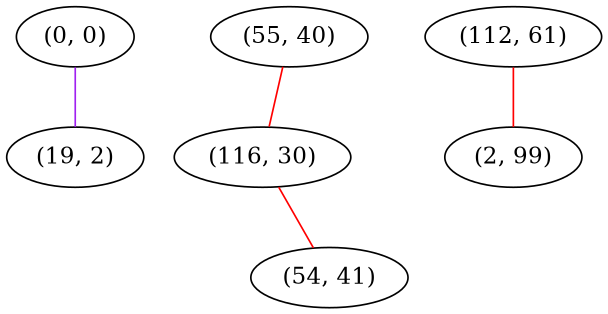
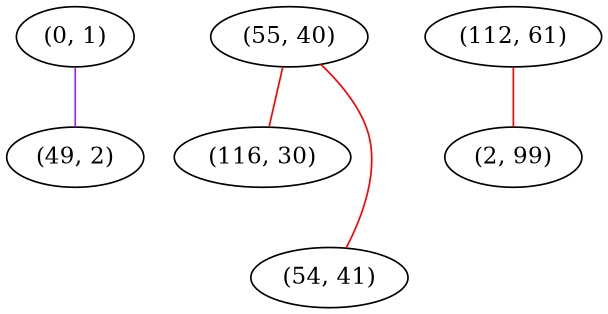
(75, 37) -> (75, 37)
(75, 157) -> (75, 157)
(296, 218) -> (371, 150)
